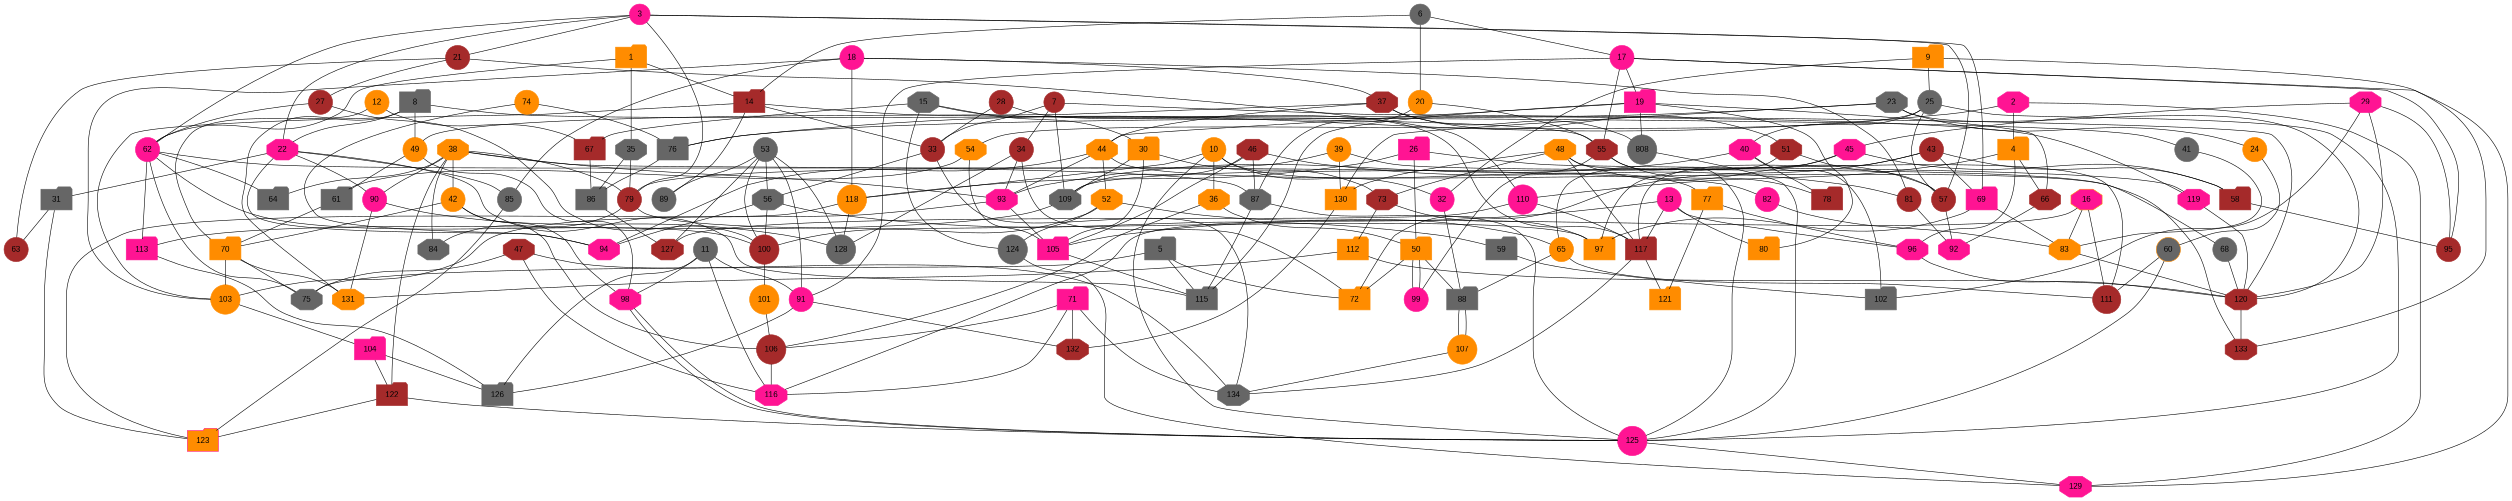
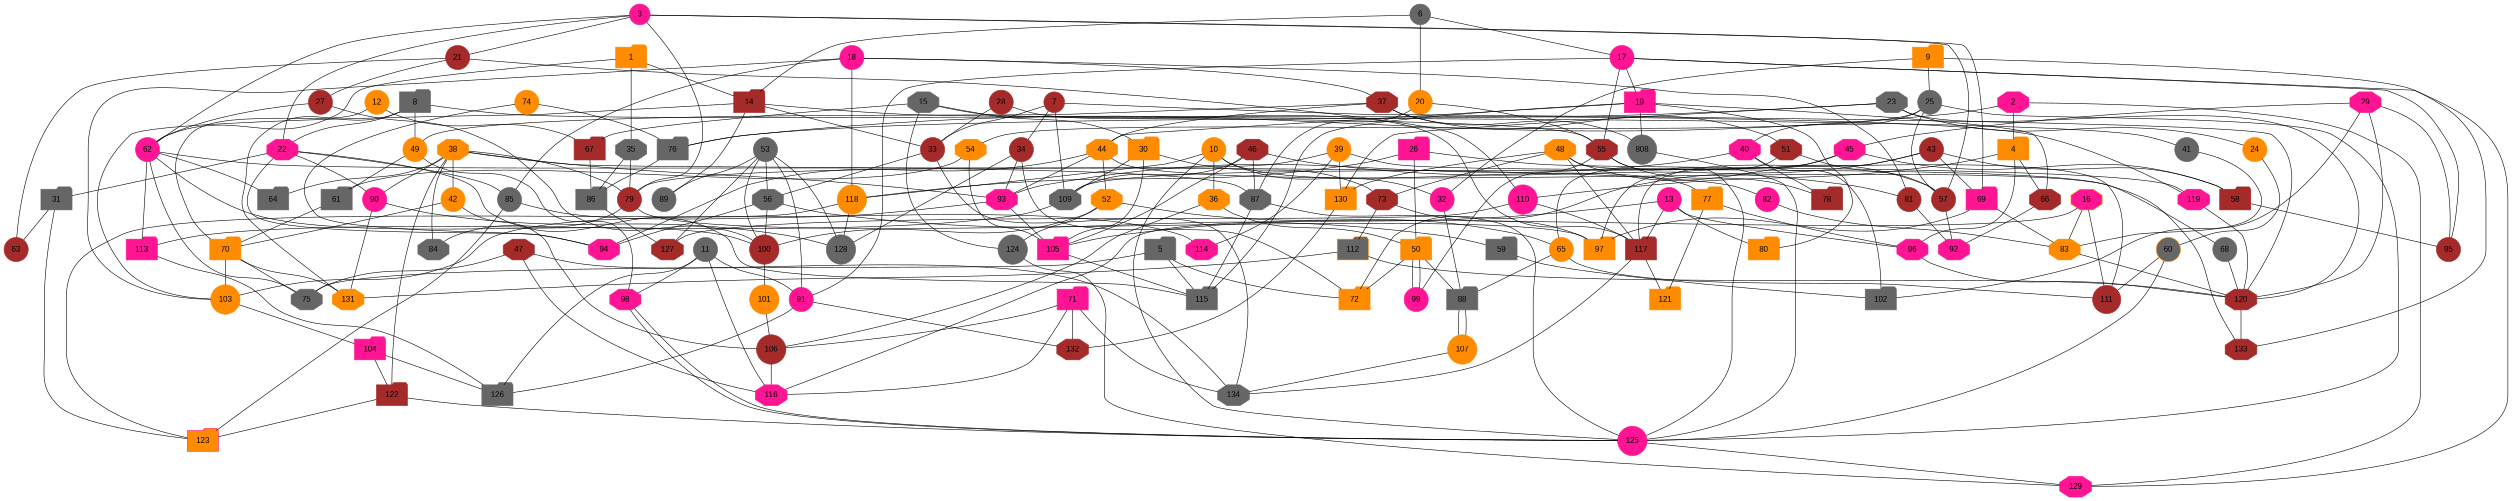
(571, 247) -> none
none -> (1202, 250)
(1353, 250) -> (1353, 250)
